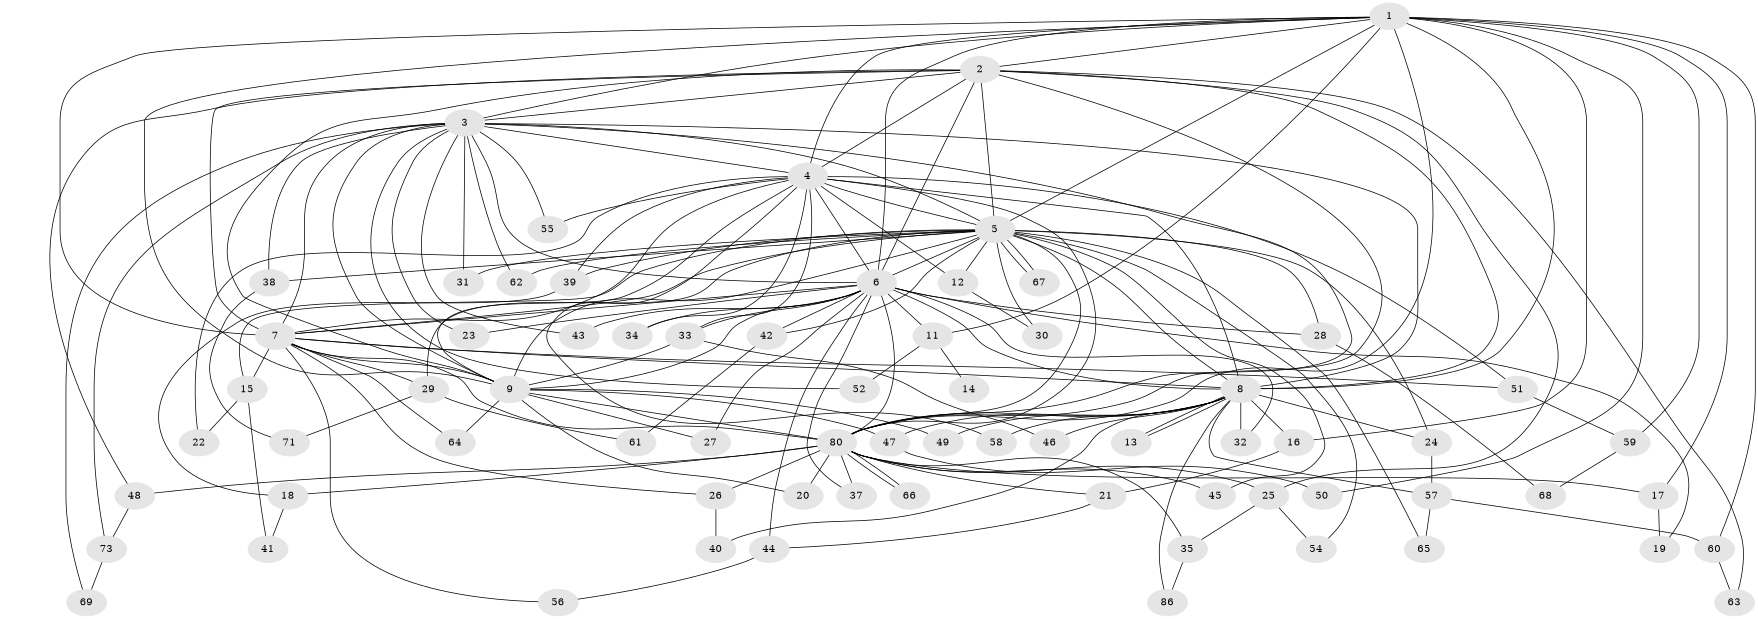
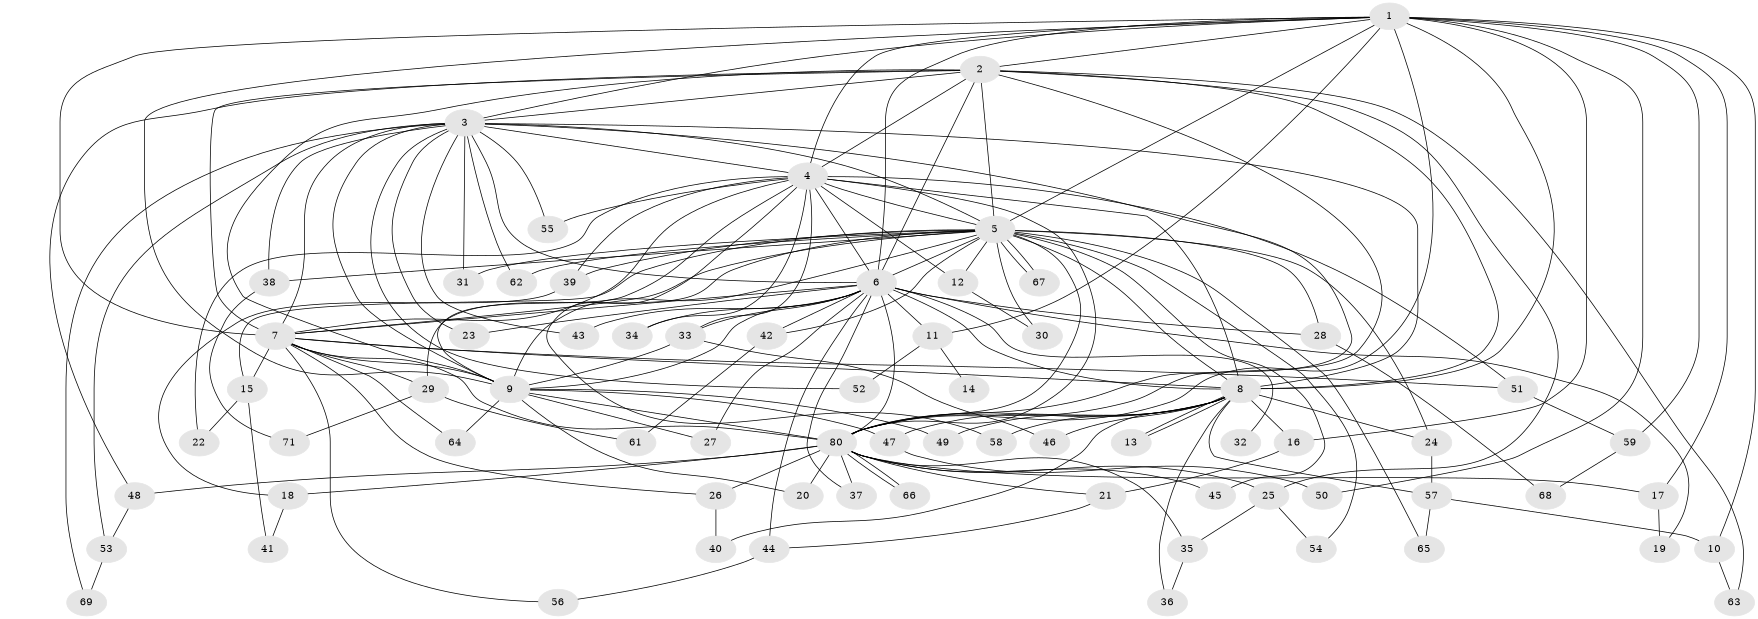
(1241, 416) -> none
(107, 549) -> (107, 549)
(1715, 549) -> (1715, 549)
(1167, 603) -> (1167, 603)
